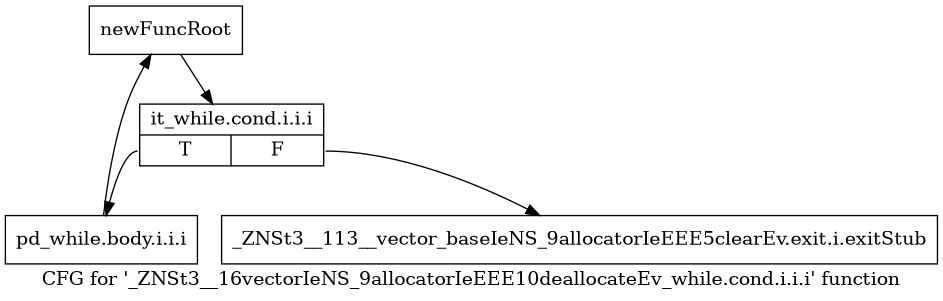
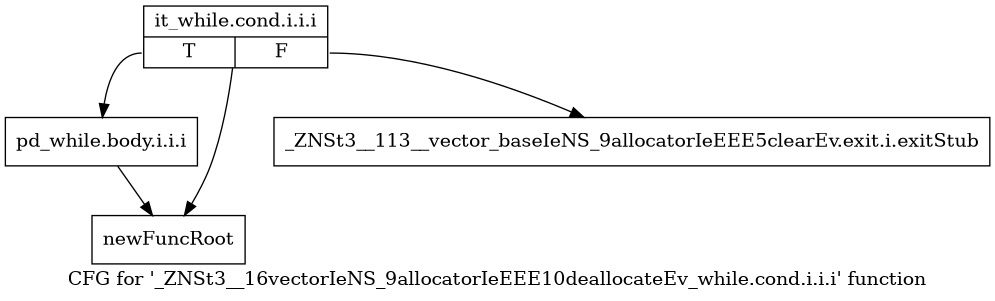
(193, 74) -> (219, 138)
